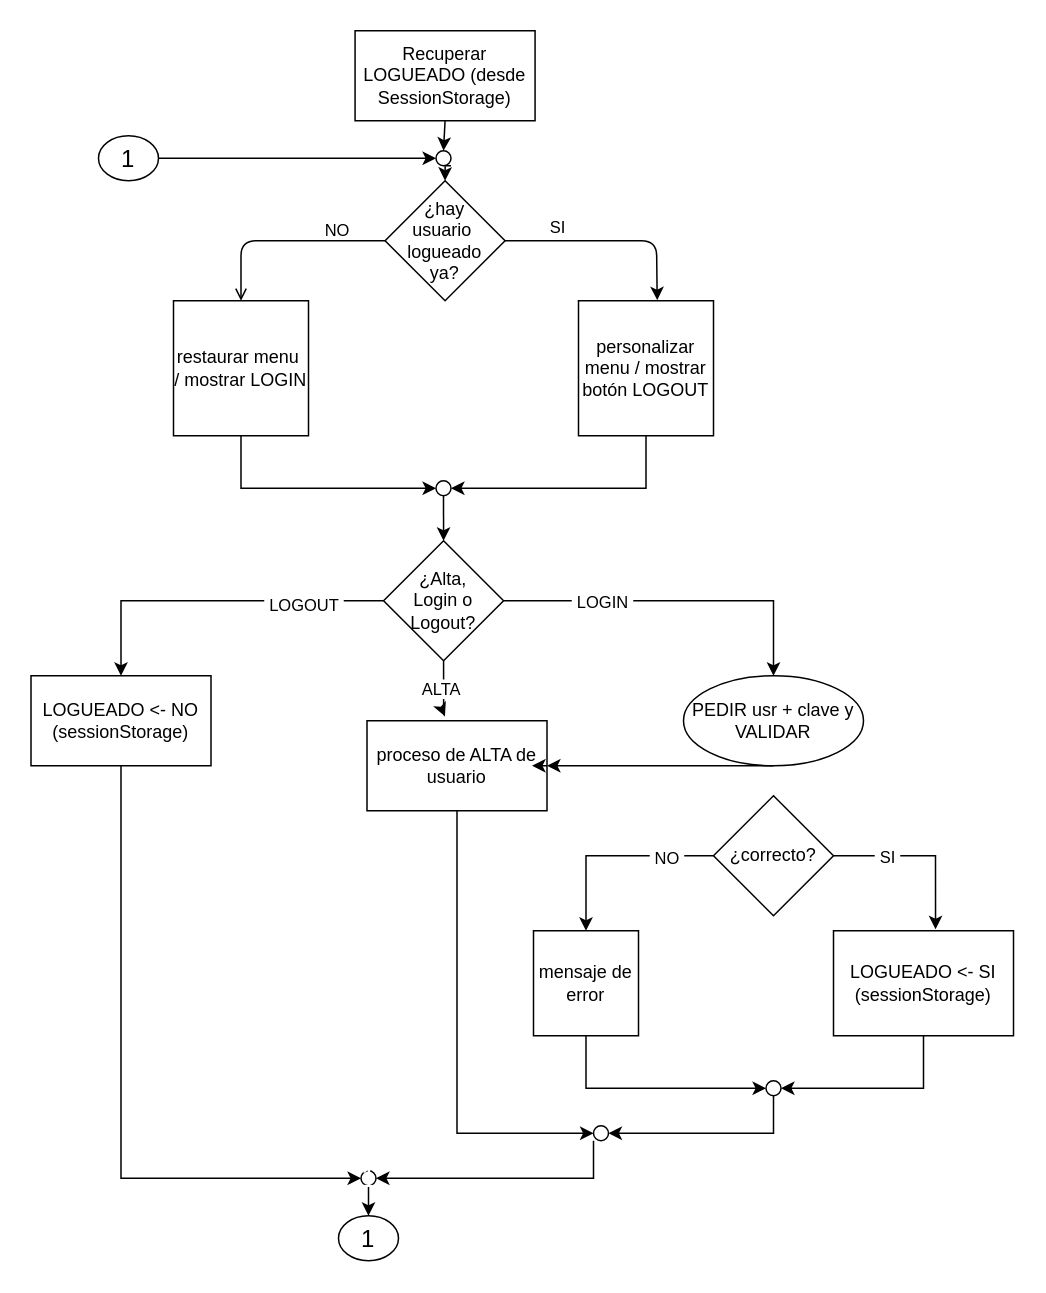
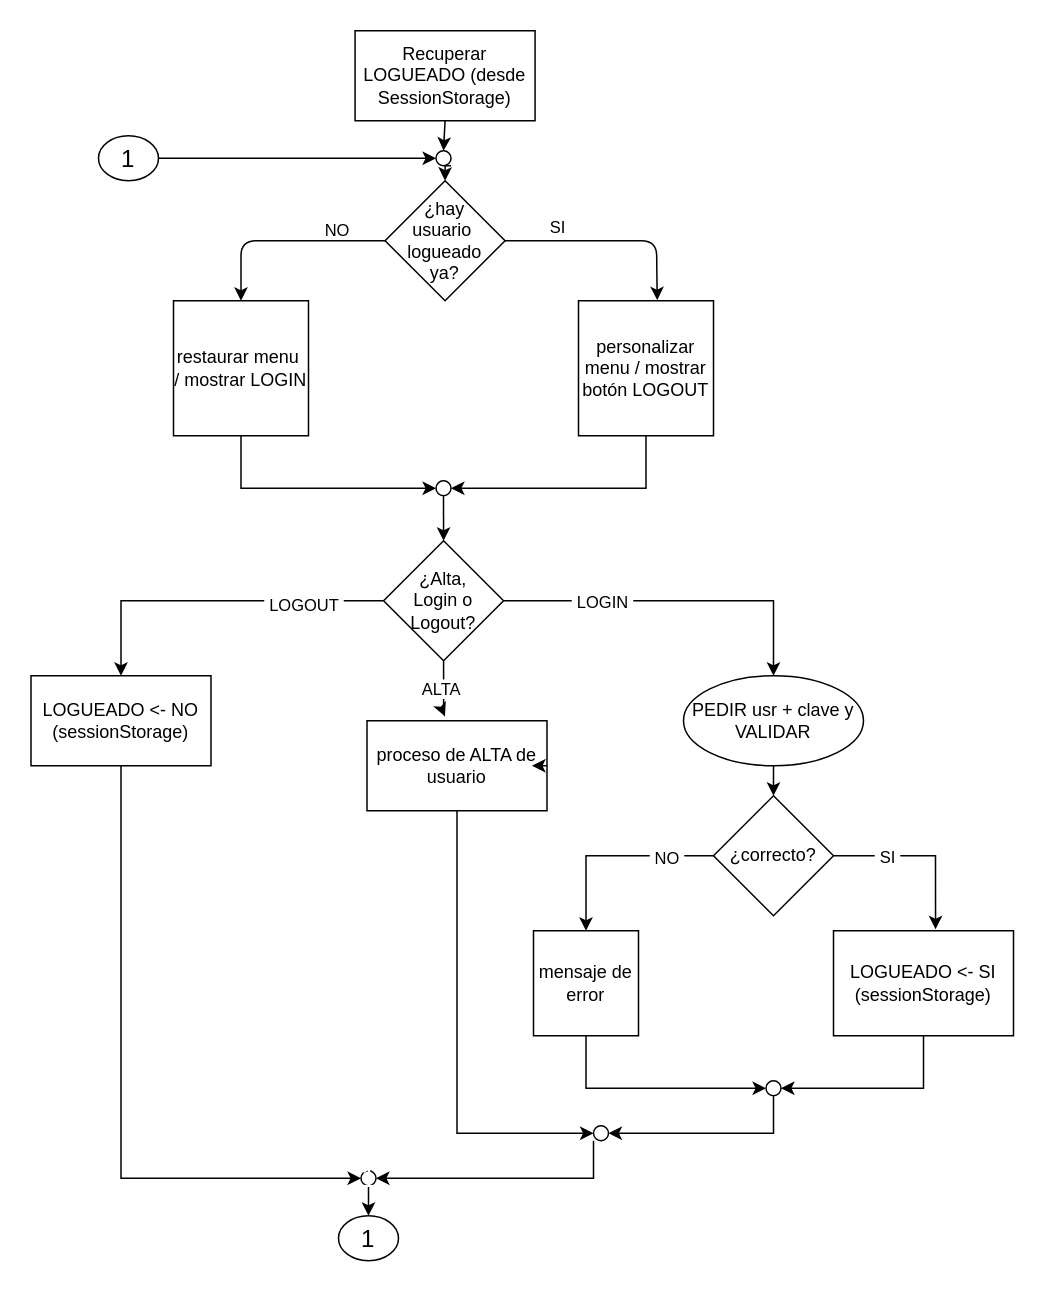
(241, 291) -> (241, 289)
(659, 766) -> (773, 776)
